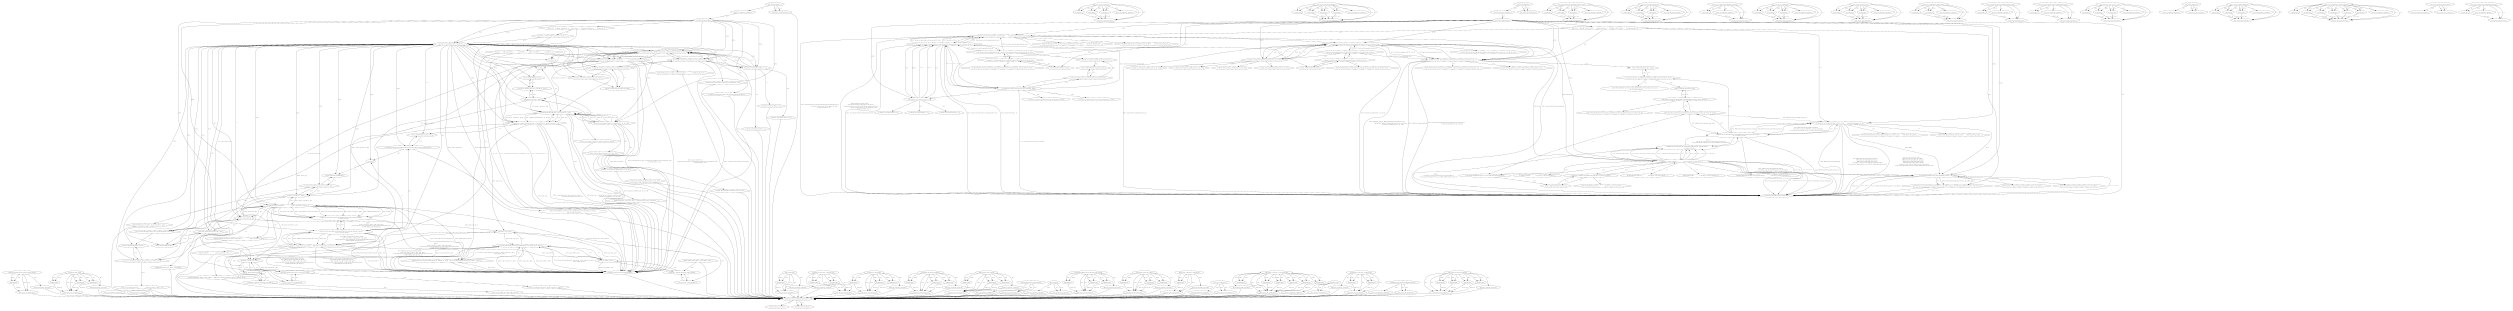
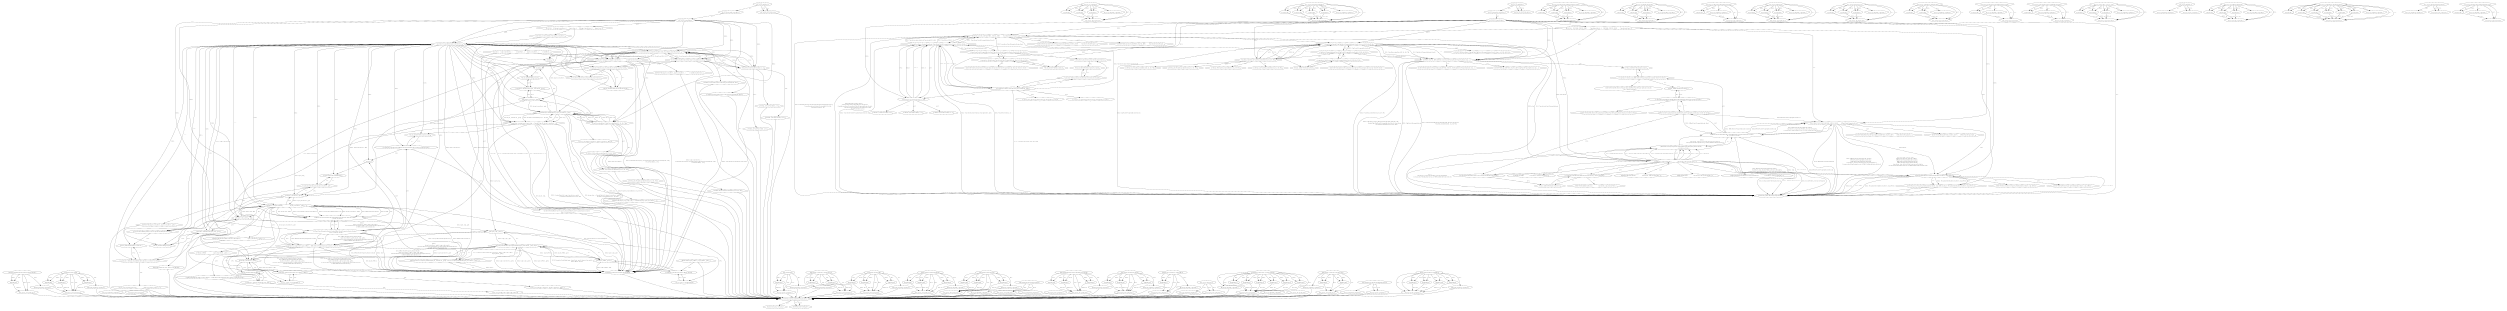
(1054, 282) -> none
(1334, 282) -> none
